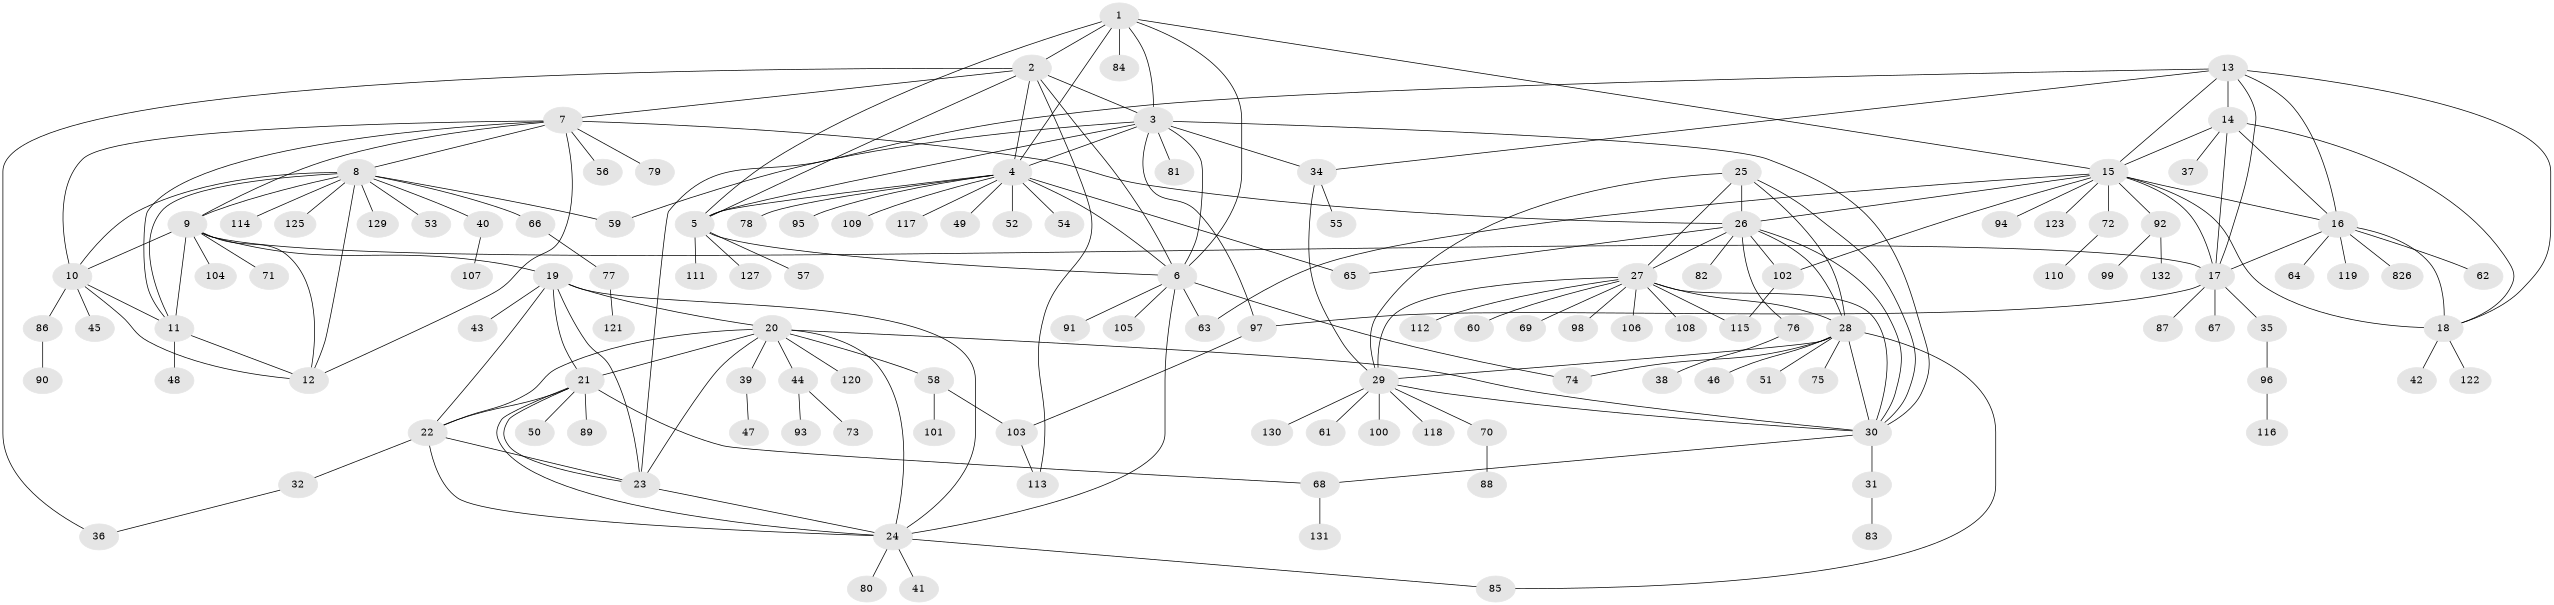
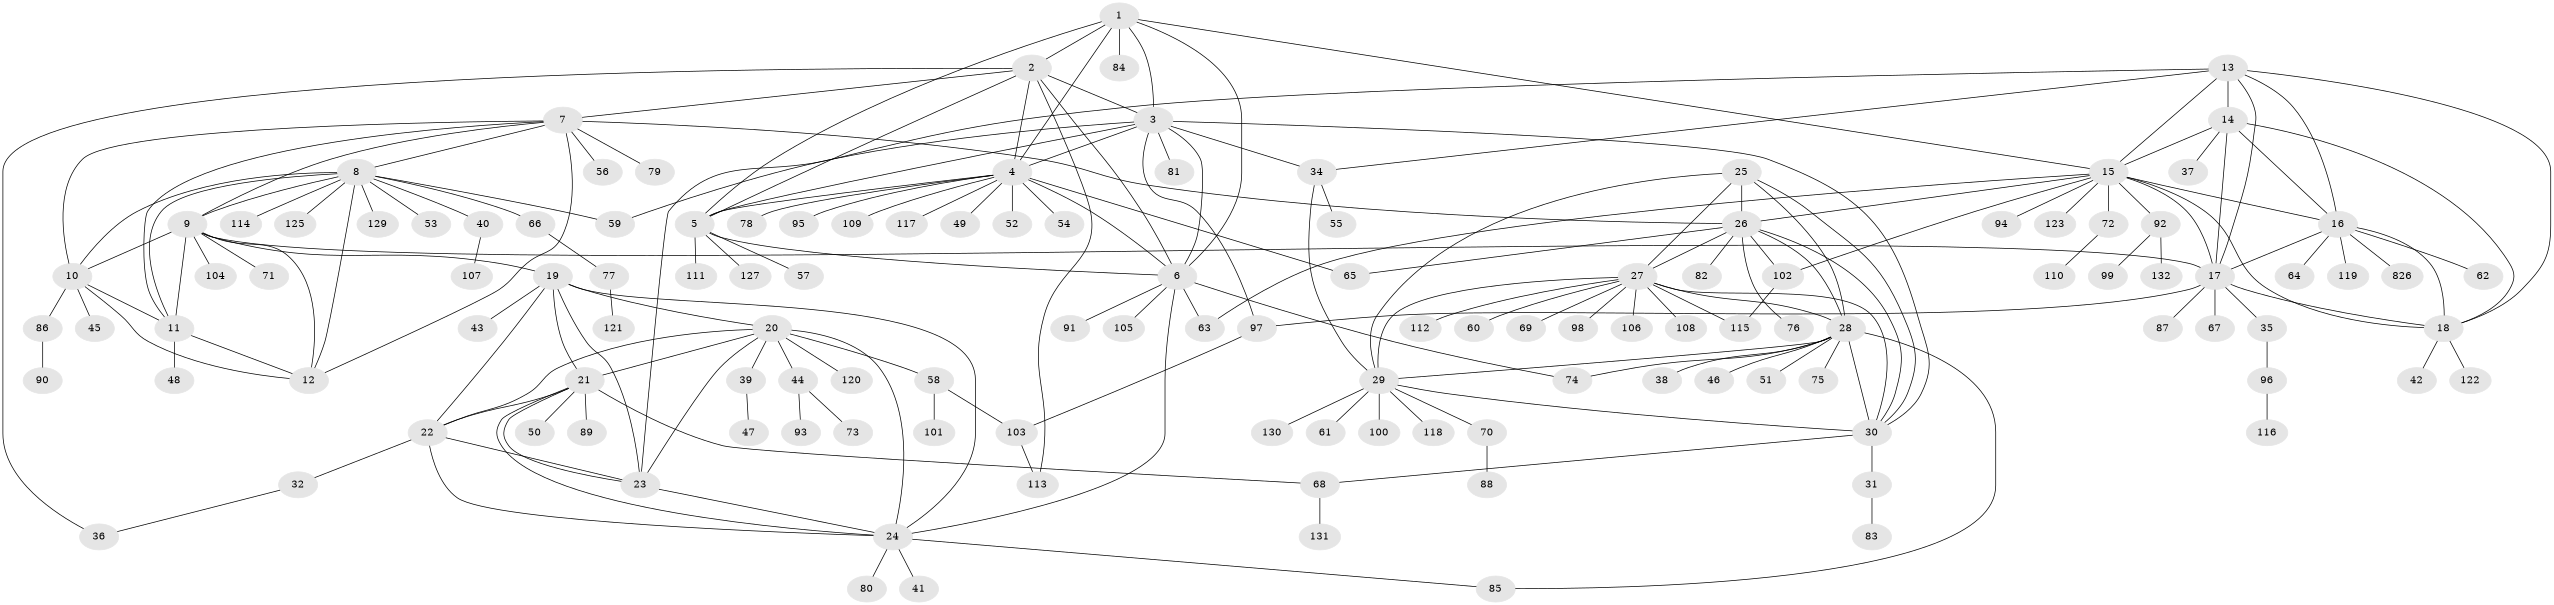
none -> (2331, 310)
(1728, 355) -> (1754, 355)
(1324, 360) -> none
